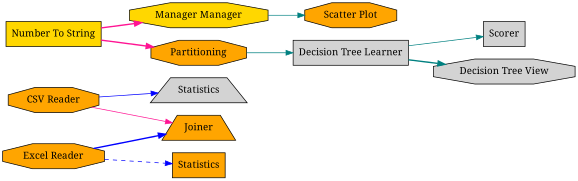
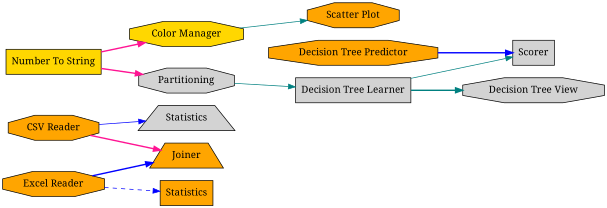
(199, 15) -> (187, 34)
(199, 53) -> (187, 81)
none -> (353, 53)
(129, 114) -> (122, 142)
